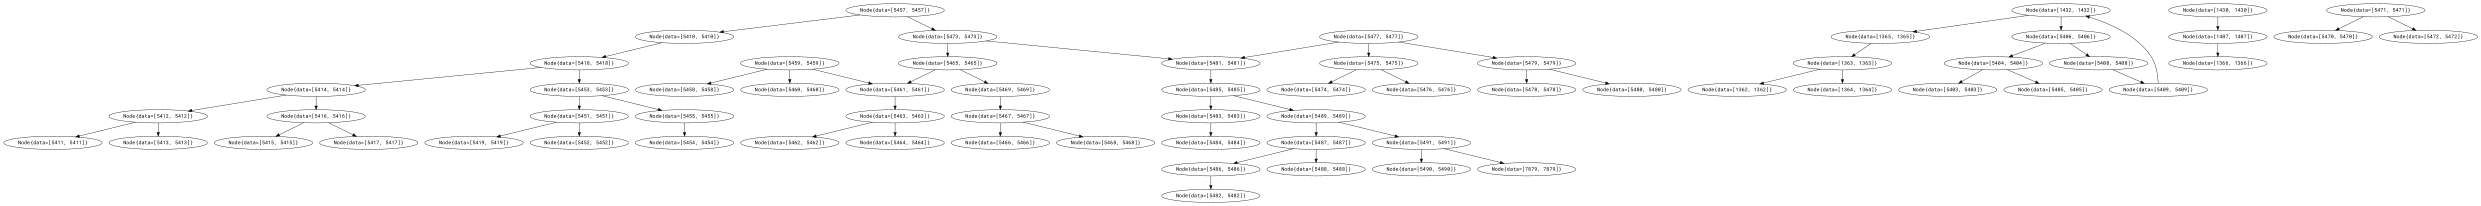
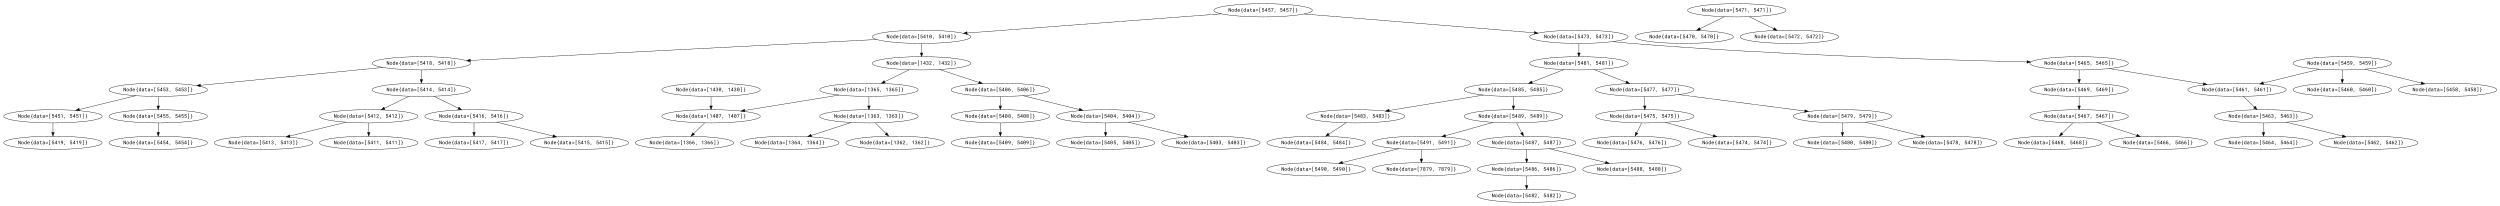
(2135, 40) -> (922, 48)
(1292, 50) -> (1610, 76)
none -> (792, 103)
(579, 143) -> none
